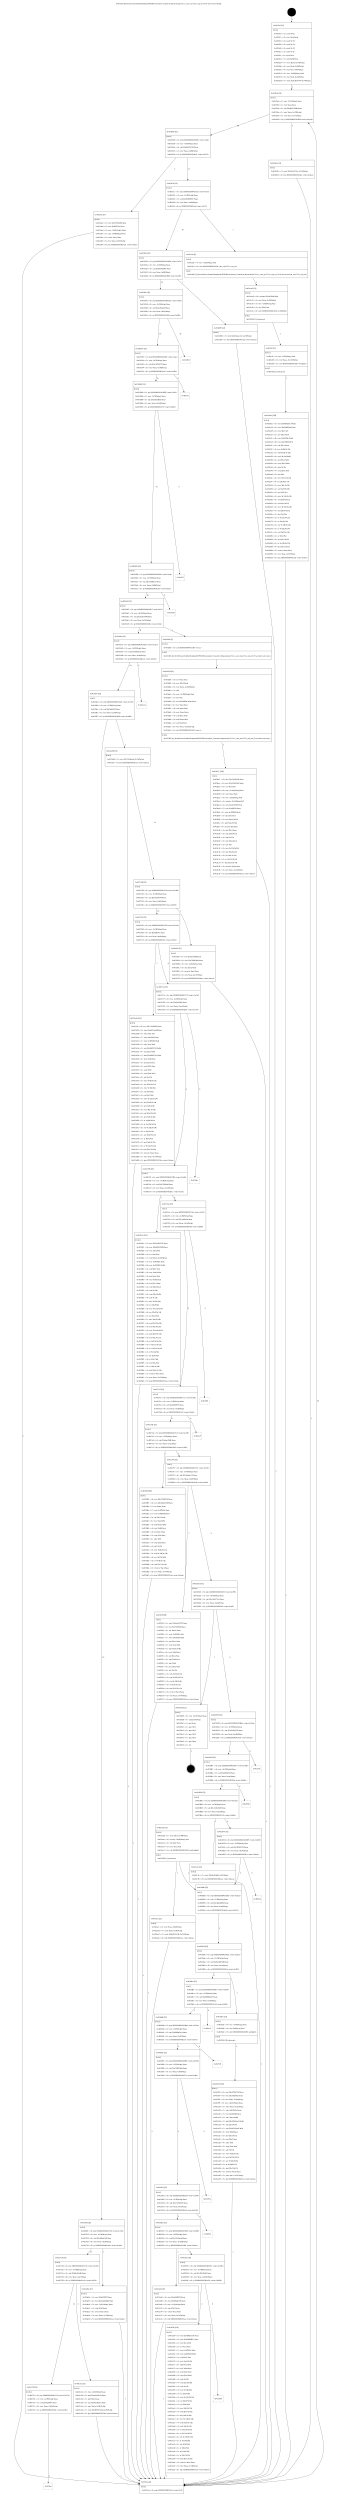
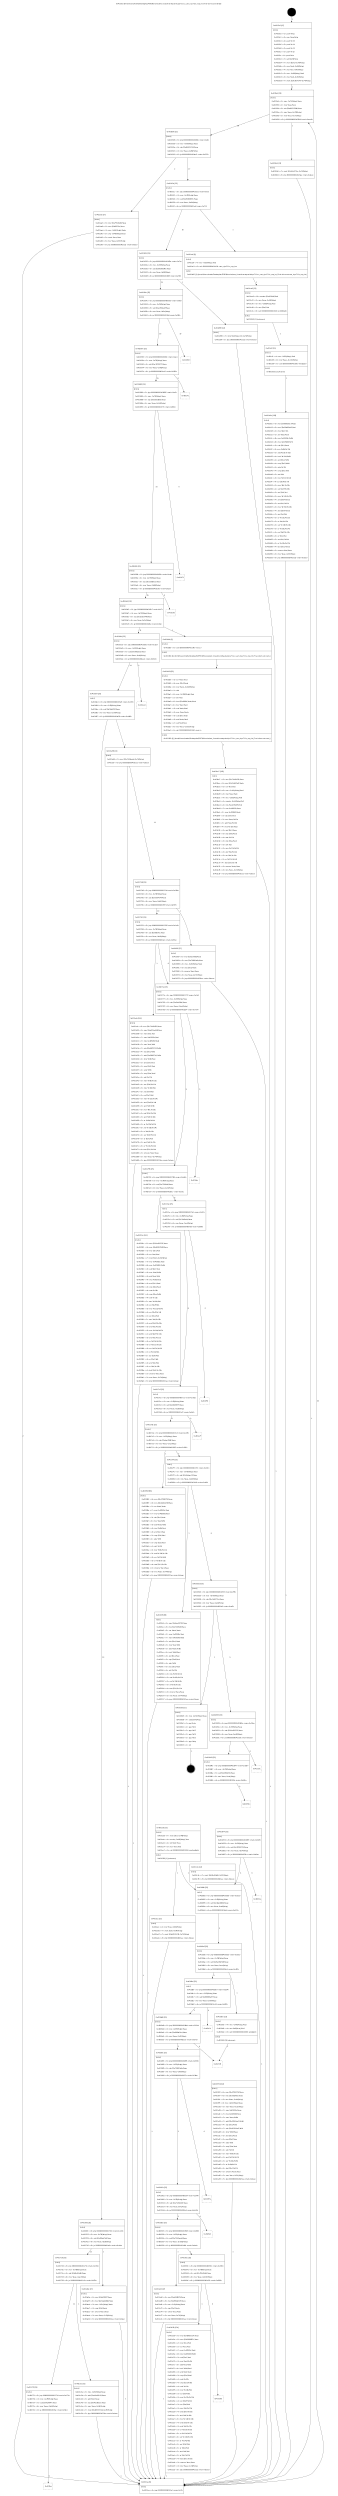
(216, 1804) -> none
(235, 2062) -> (224, 2052)
